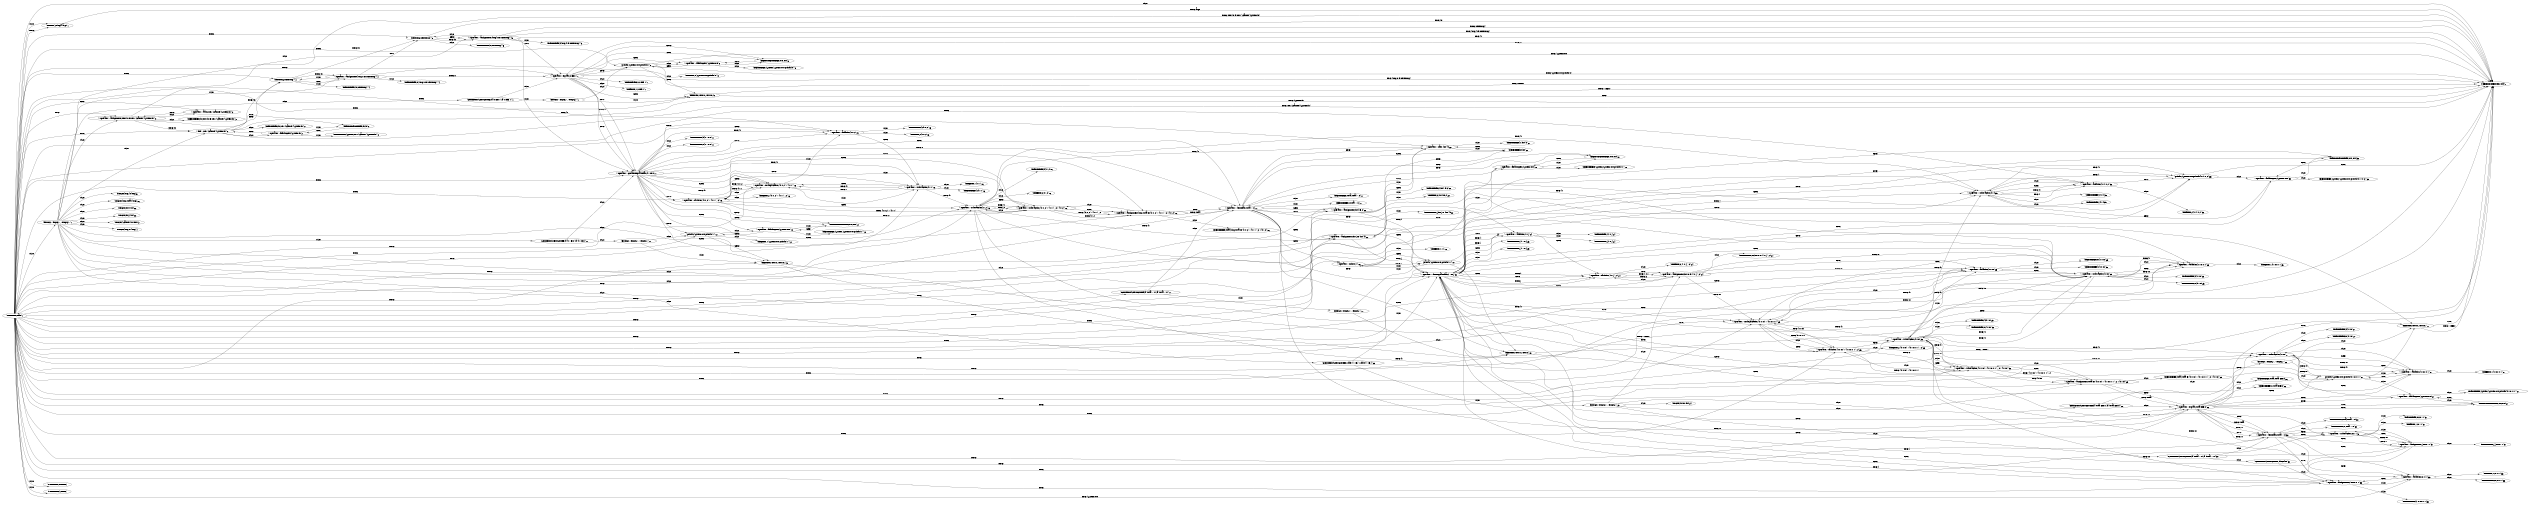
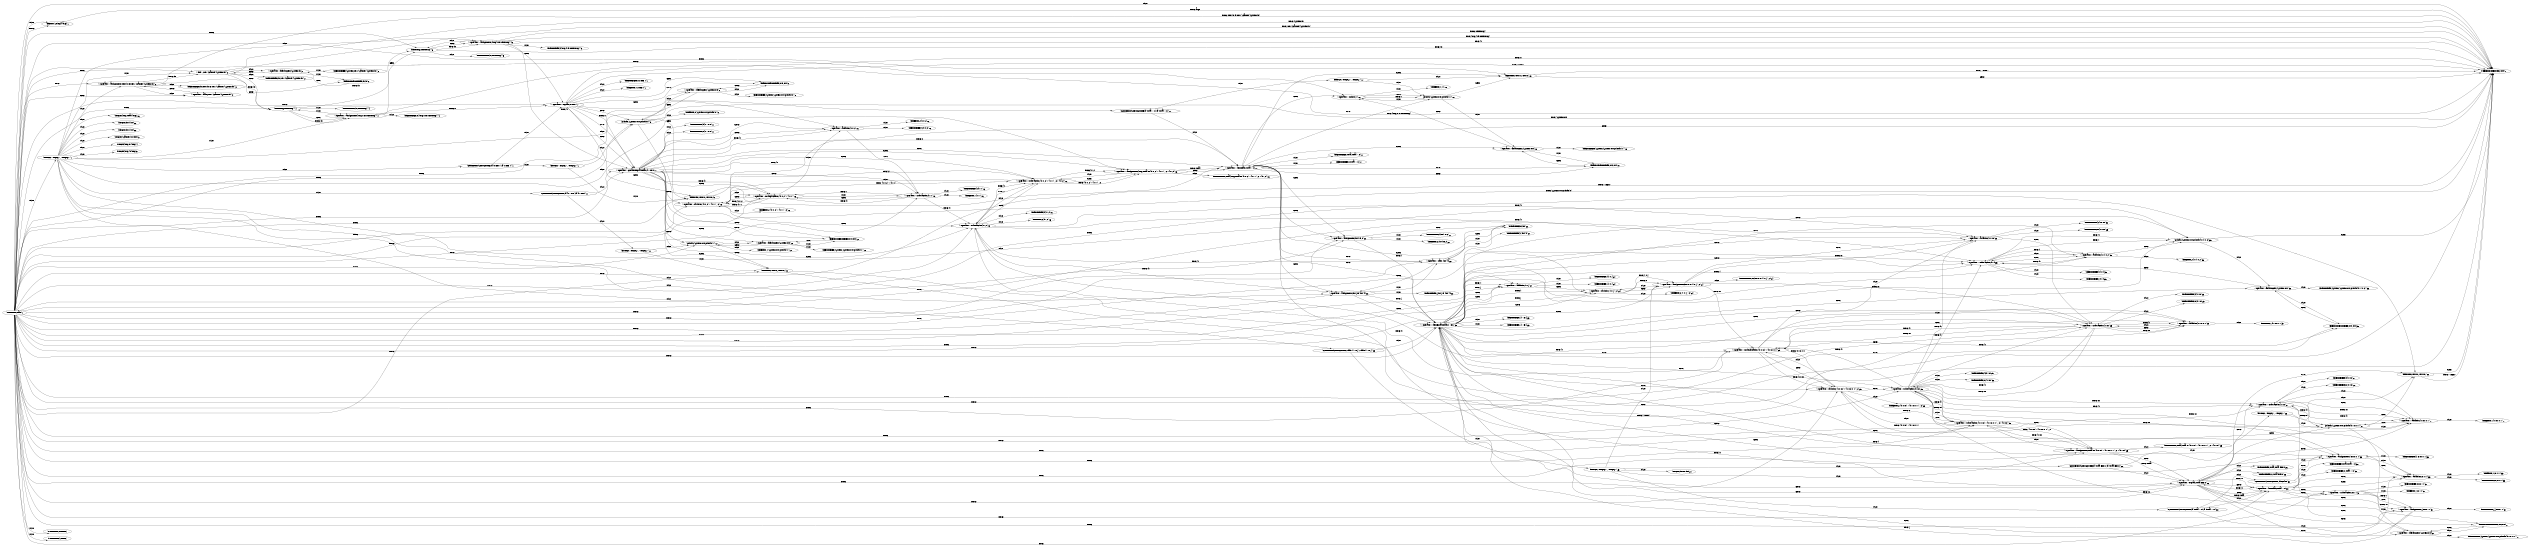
(2385, 431) -> none
(1090, 497) -> (1090, 525)
